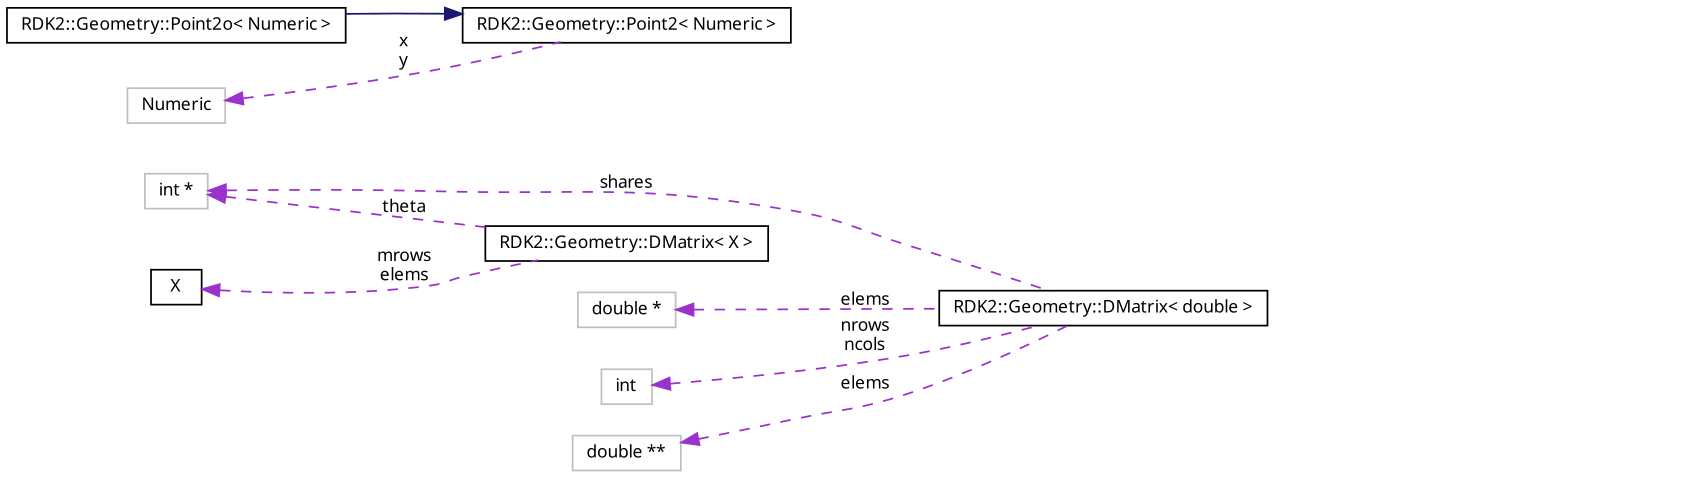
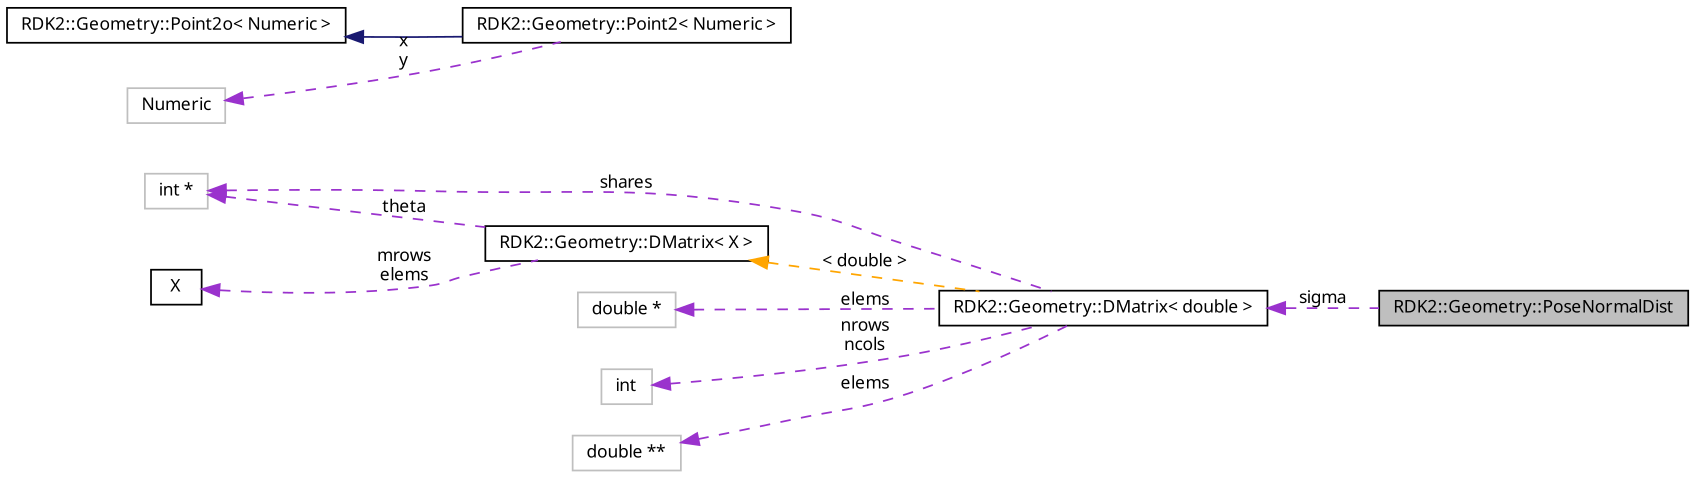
(395, 14) -> (413, 37)
none -> (874, 277)
none -> (1534, 308)
